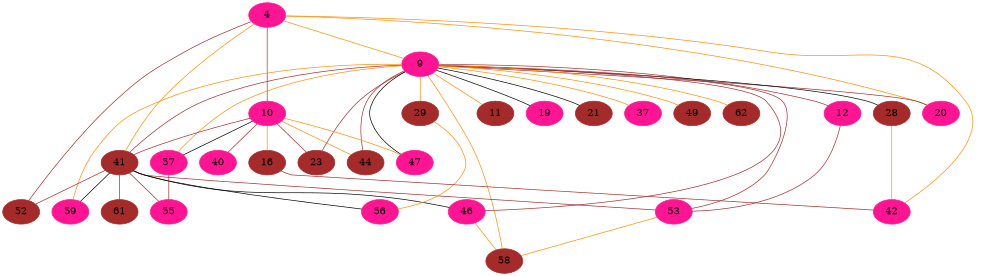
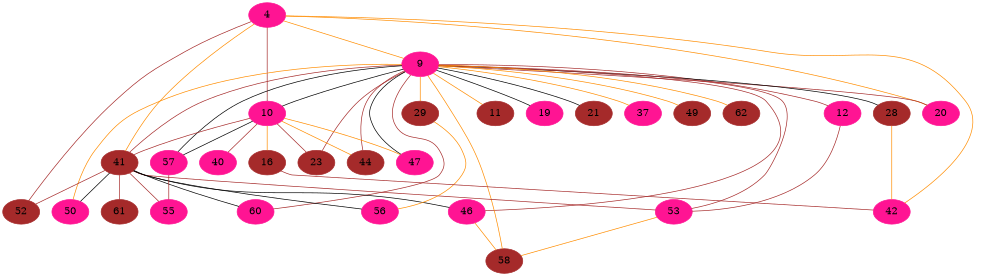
none -> (342, 86)
(281, 87) -> (281, 87)
(70, 212) -> (70, 212)
none -> (256, 212)
